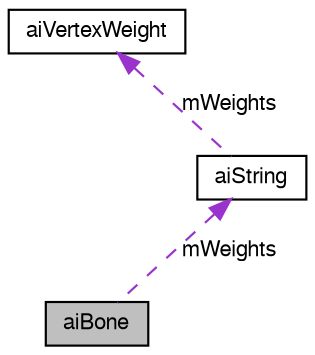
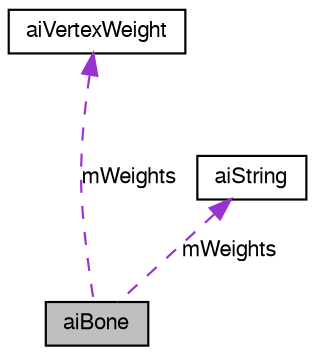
(183, 112) -> (81, 189)
